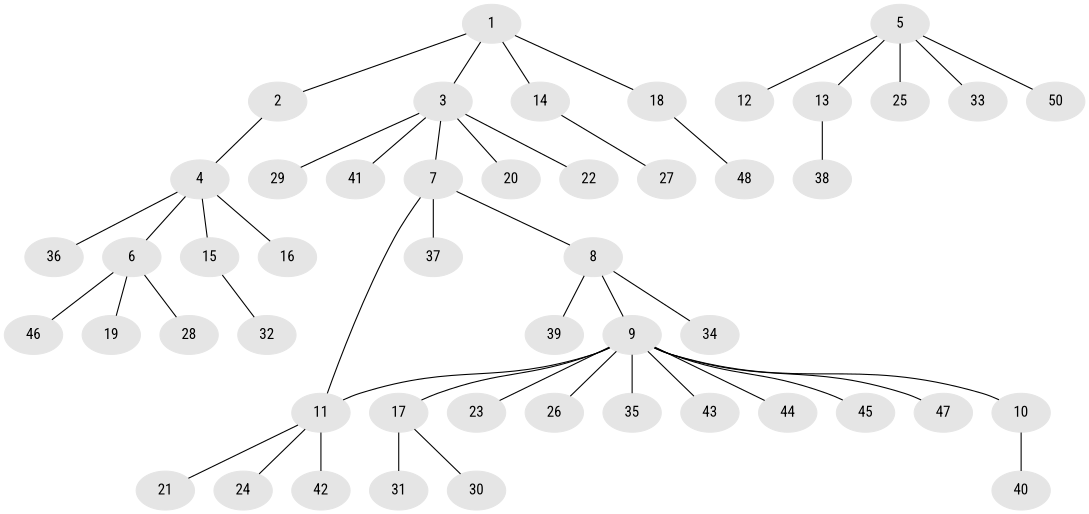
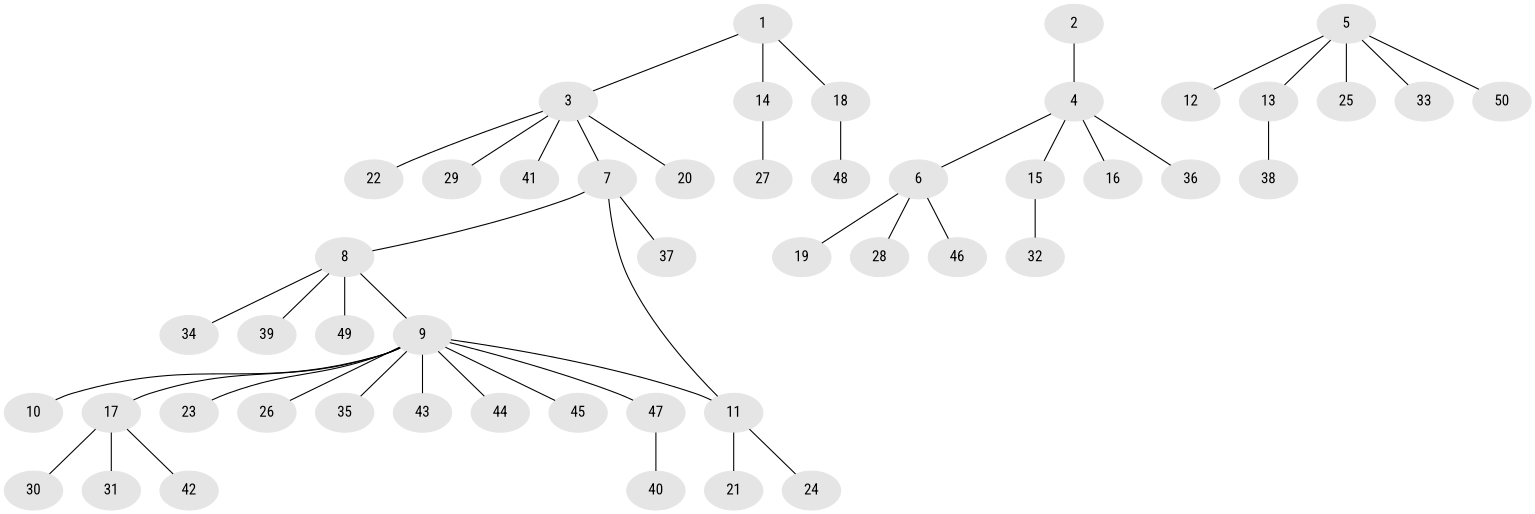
(385, 63) -> none
none -> (345, 335)
(321, 452) -> (150, 452)
(1021, 452) -> (656, 452)
